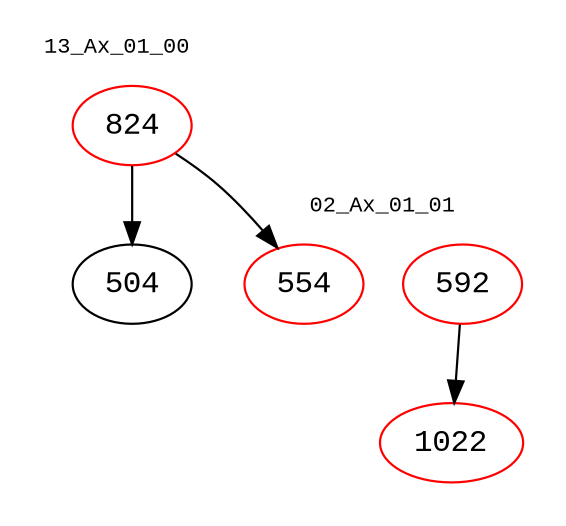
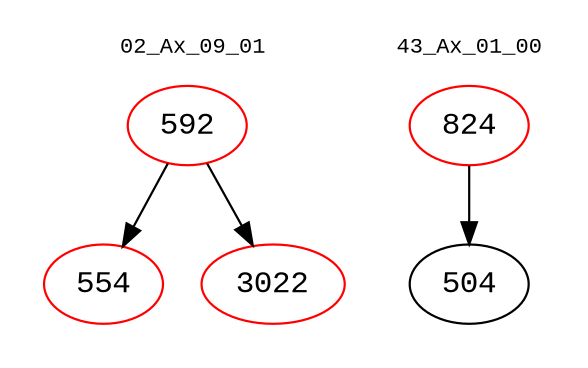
(118, 47) -> (470, 47)
(383, 206) -> (194, 47)
(241, 207) -> (151, 195)
(452, 443) -> (273, 284)
